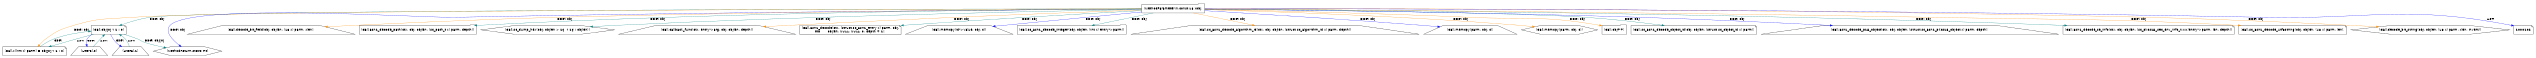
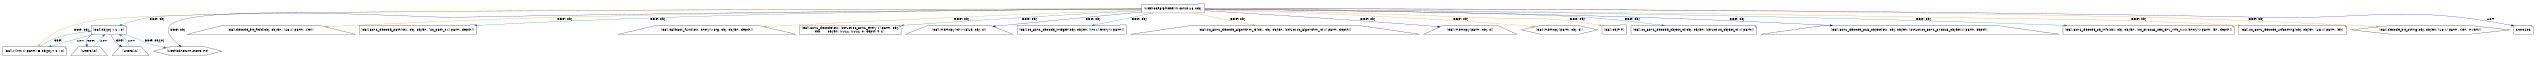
(548, 30) -> none
